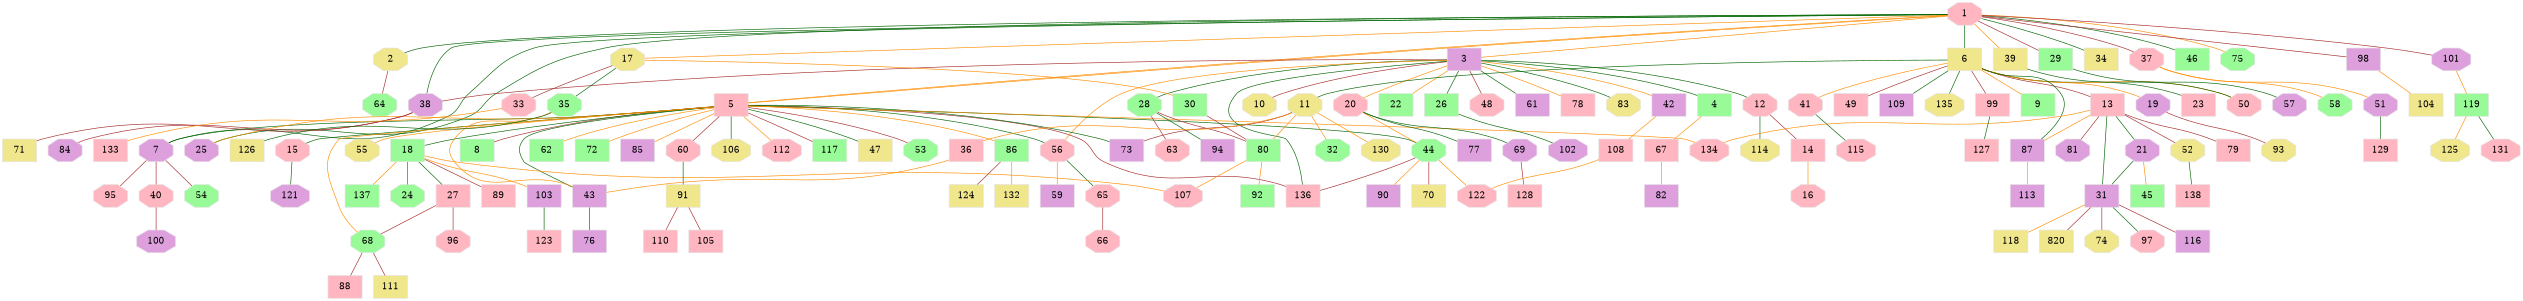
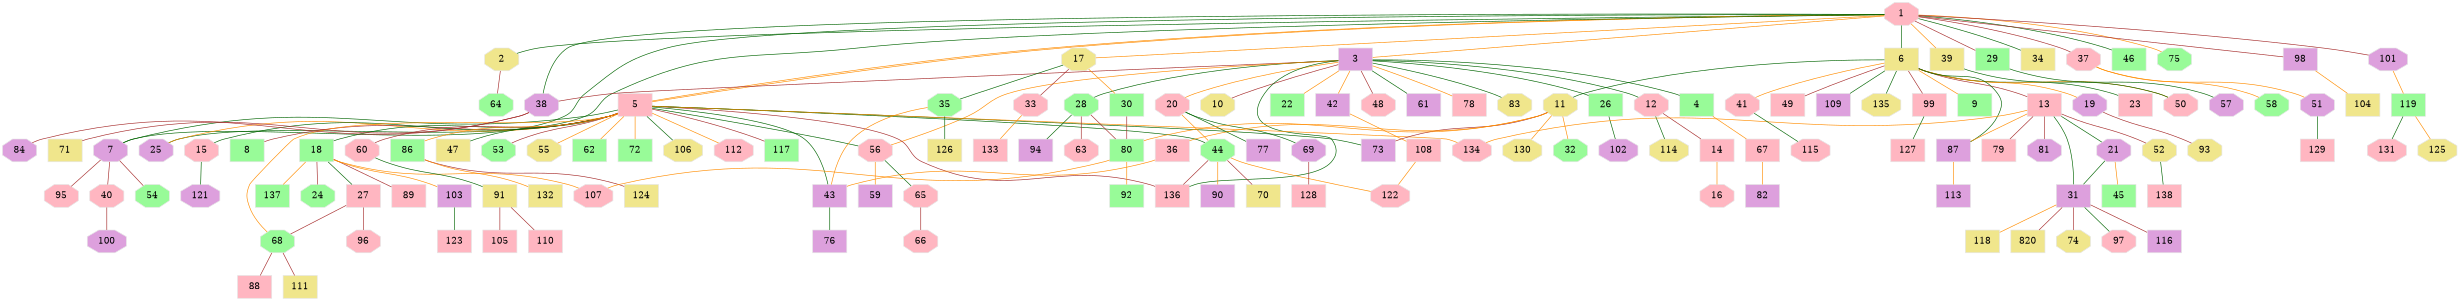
(638, 150) -> none
